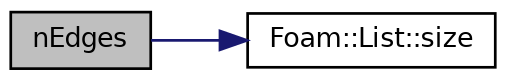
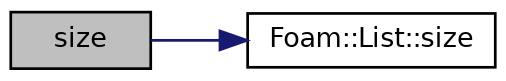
(81, 40) -> (81, 40)
